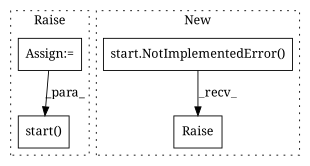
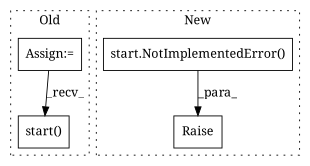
(50, 21) -> (50, 21)
(66, 93) -> (66, 93)
(218, 93) -> (218, 93)
